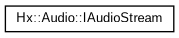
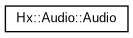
(90, 19) -> (67, 19)
